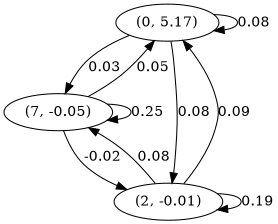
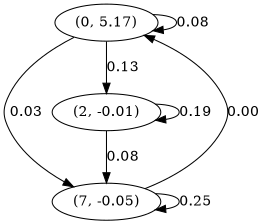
(153, 67) -> (243, 112)
(194, 112) -> (123, 67)
(218, 117) -> none
(84, 164) -> none
